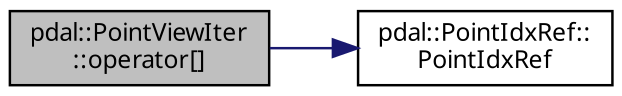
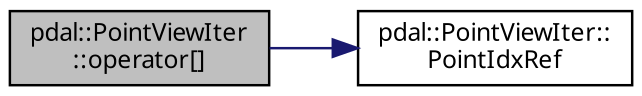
(485, 48) -> (495, 48)
